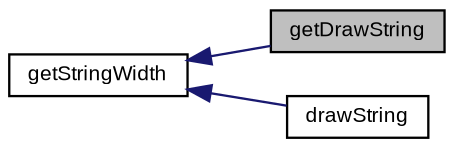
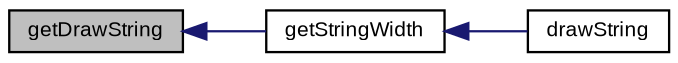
(241, 51) -> (236, 31)
